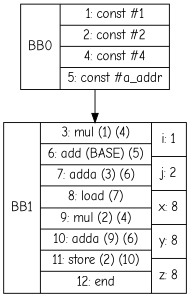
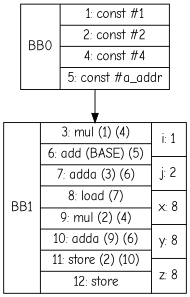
(96, 282) -> (96, 282)
